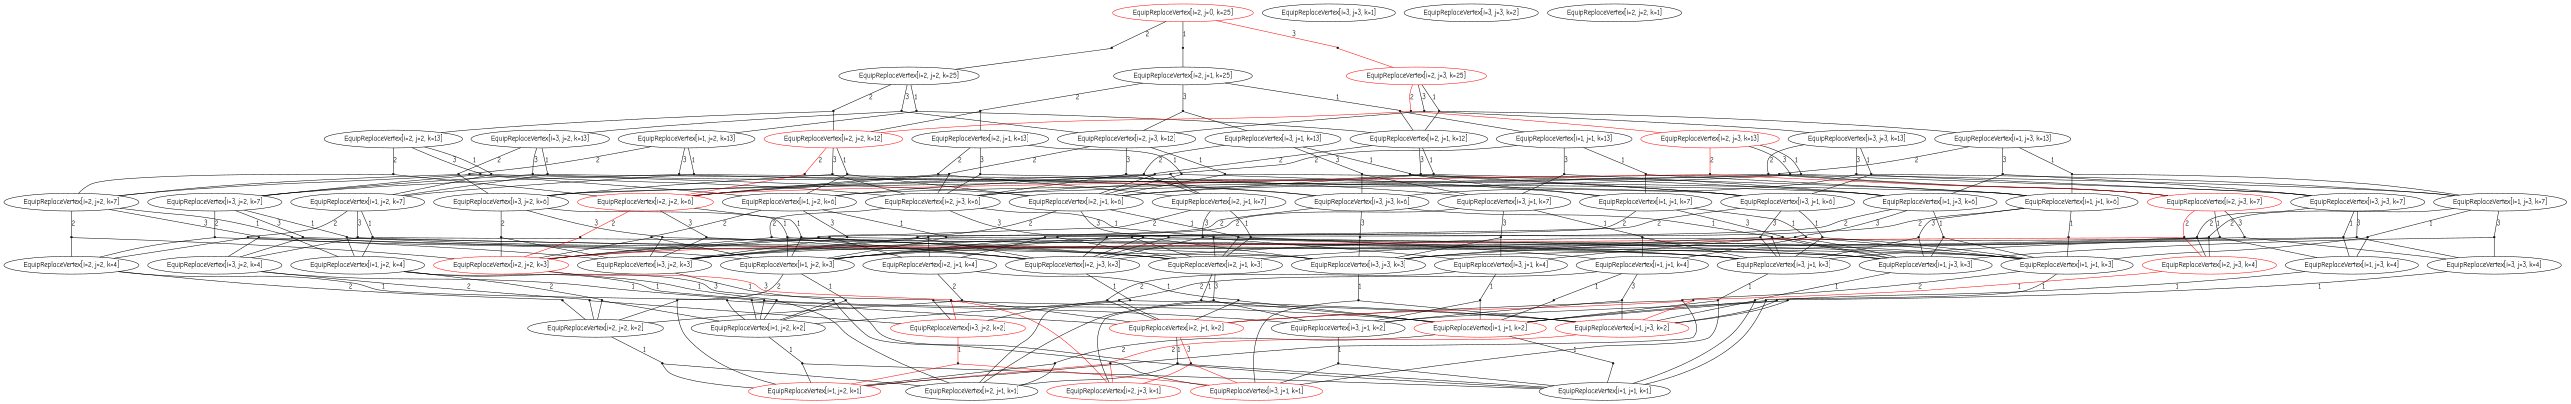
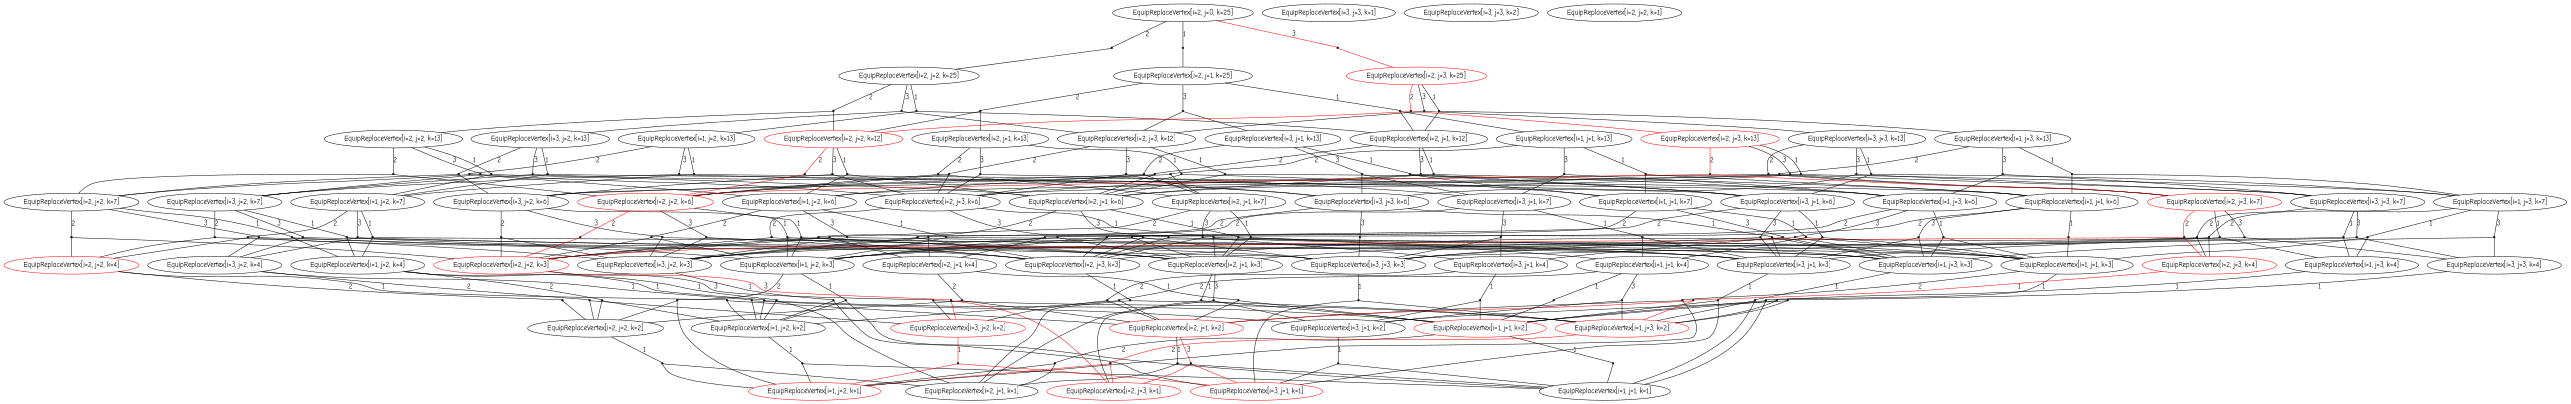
(1183, 13) -> (1183, 13)
(71, 265) -> (71, 265)
